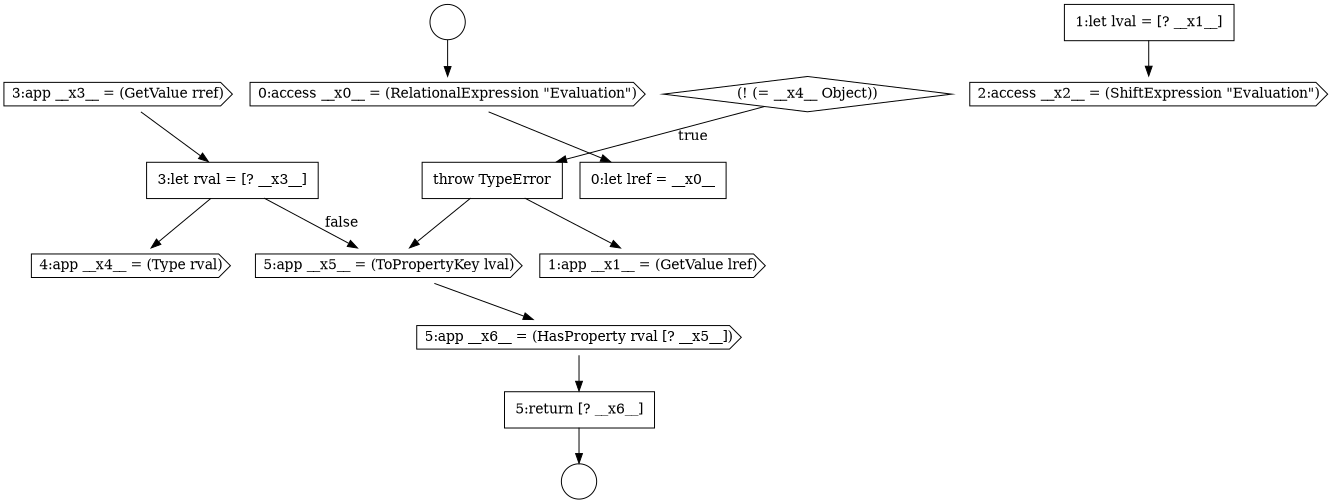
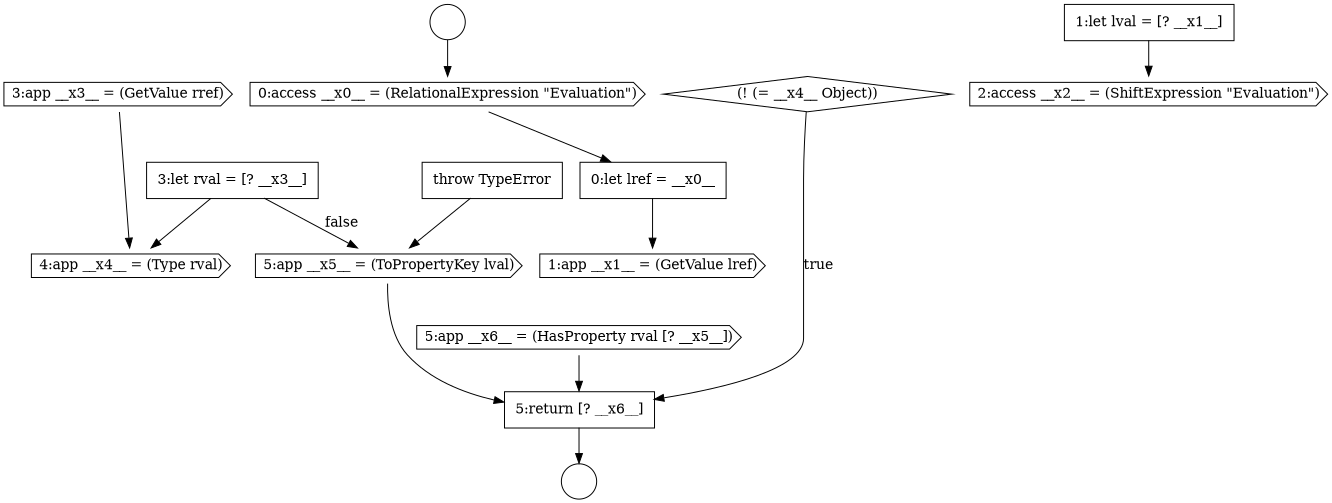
(665, 133) -> (804, 304)
(171, 134) -> (124, 175)
(568, 221) -> (653, 218)
(479, 300) -> (416, 363)
